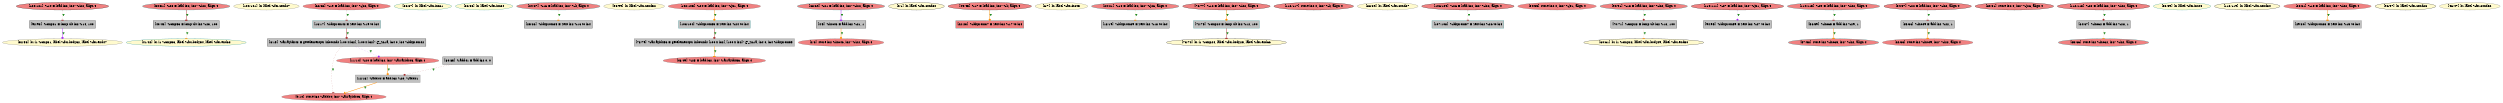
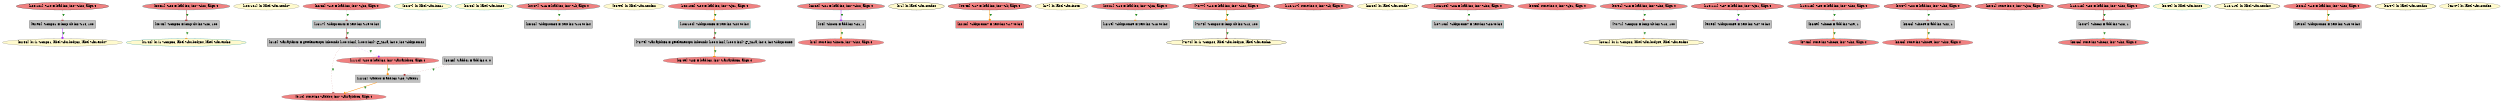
(2104, 14) -> (2104, 14)
